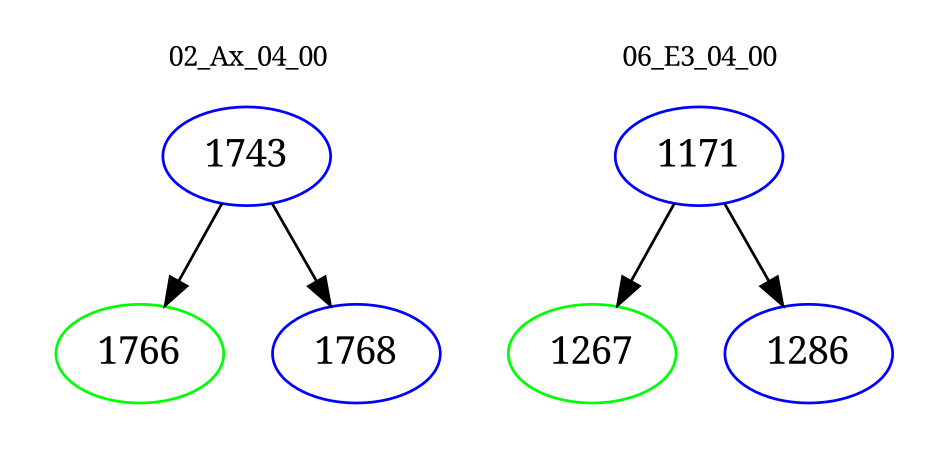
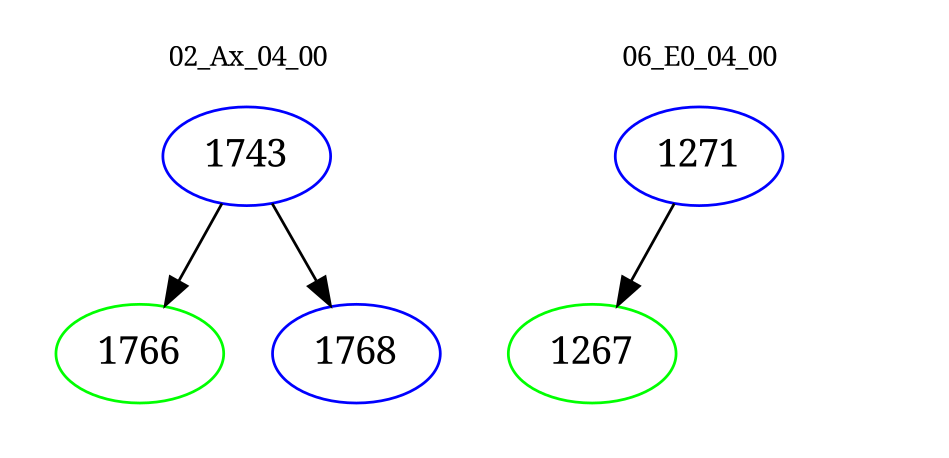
(700, 59) -> (700, 59)
(699, 156) -> (699, 156)
(809, 354) -> none
